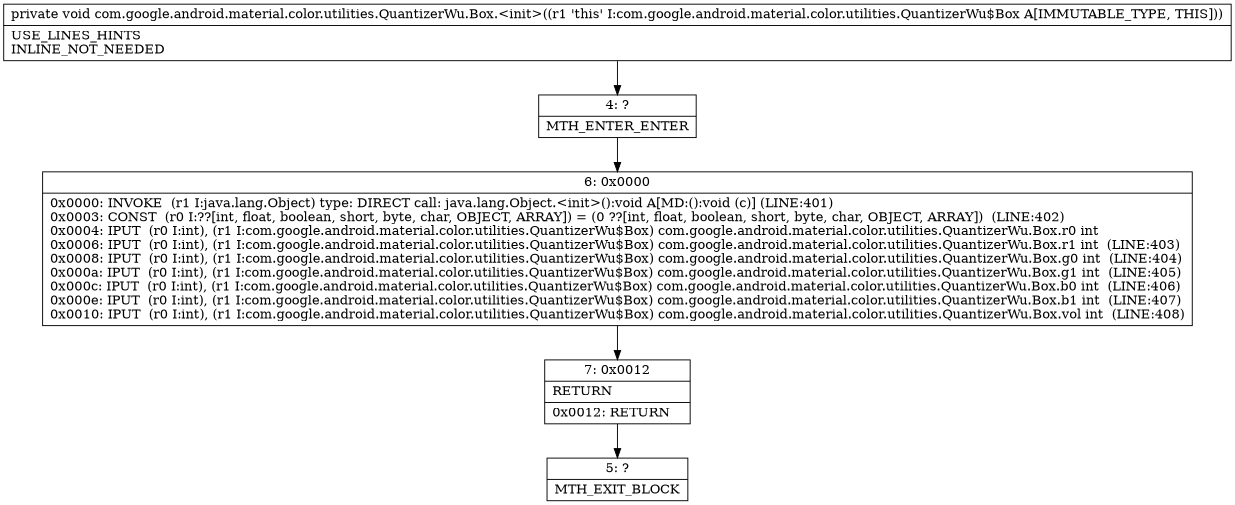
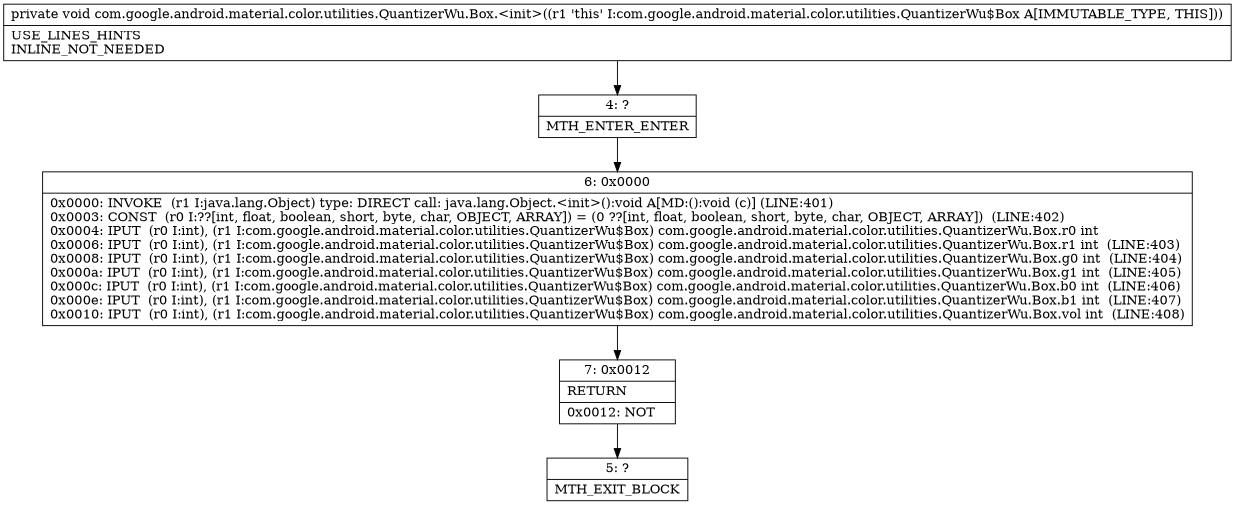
(617, 413) -> (617, 413)
